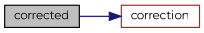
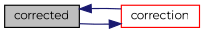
none -> (106, 8)
